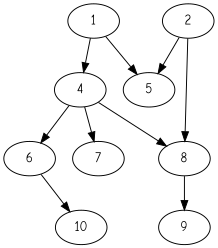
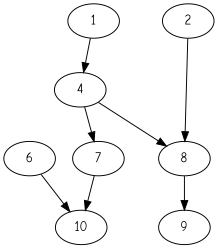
(149, 90) -> none
(58, 120) -> none
none -> (91, 188)
